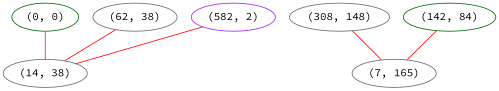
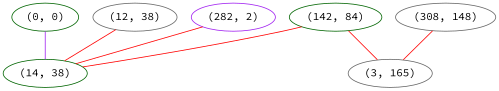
(135, 17) -> (135, 17)
(233, 17) -> (233, 17)
none -> (193, 49)
(45, 73) -> (45, 73)
(394, 73) -> (390, 73)
